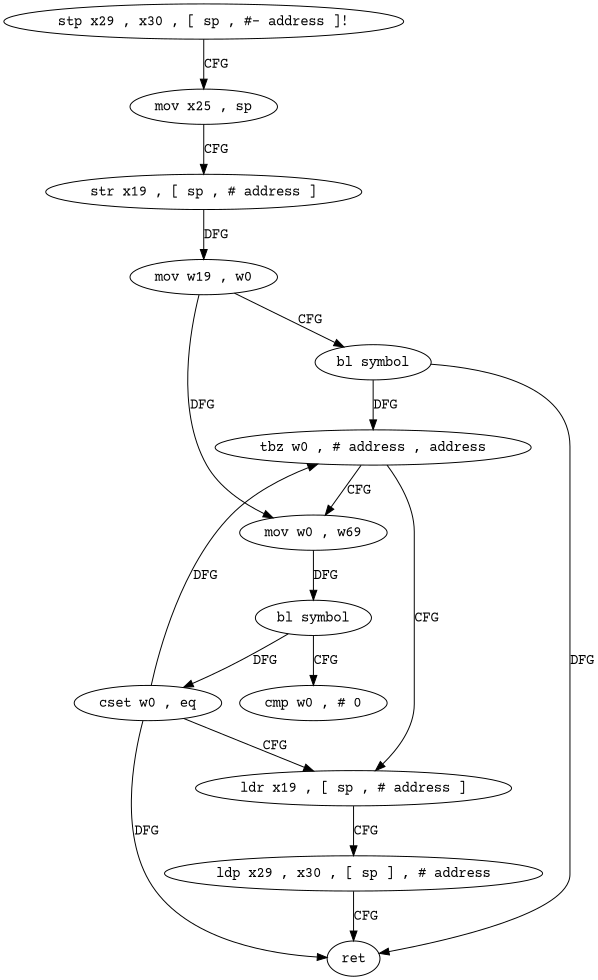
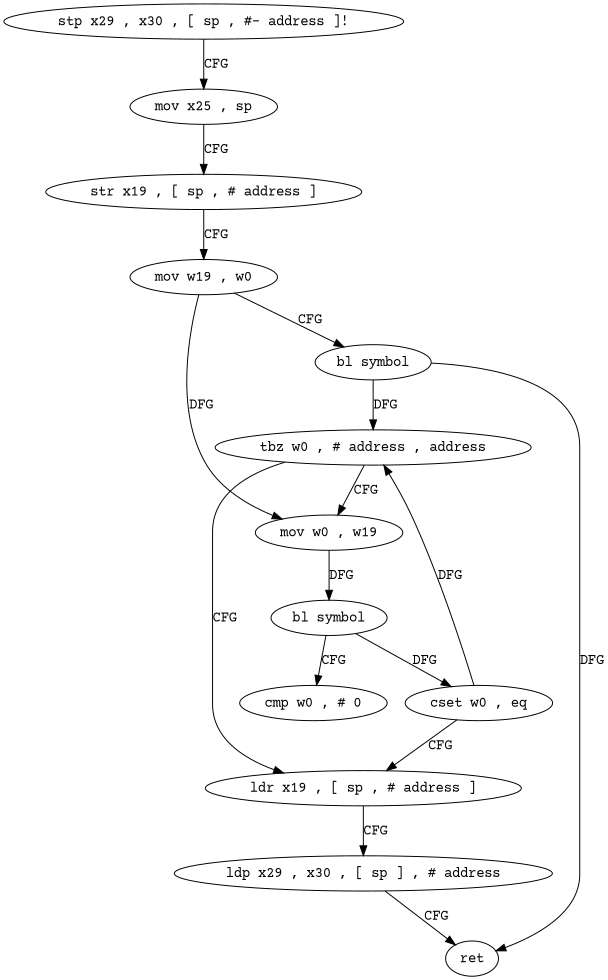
(216, 235) -> (216, 235)
(313, 533) -> (329, 533)
(157, 892) -> none
